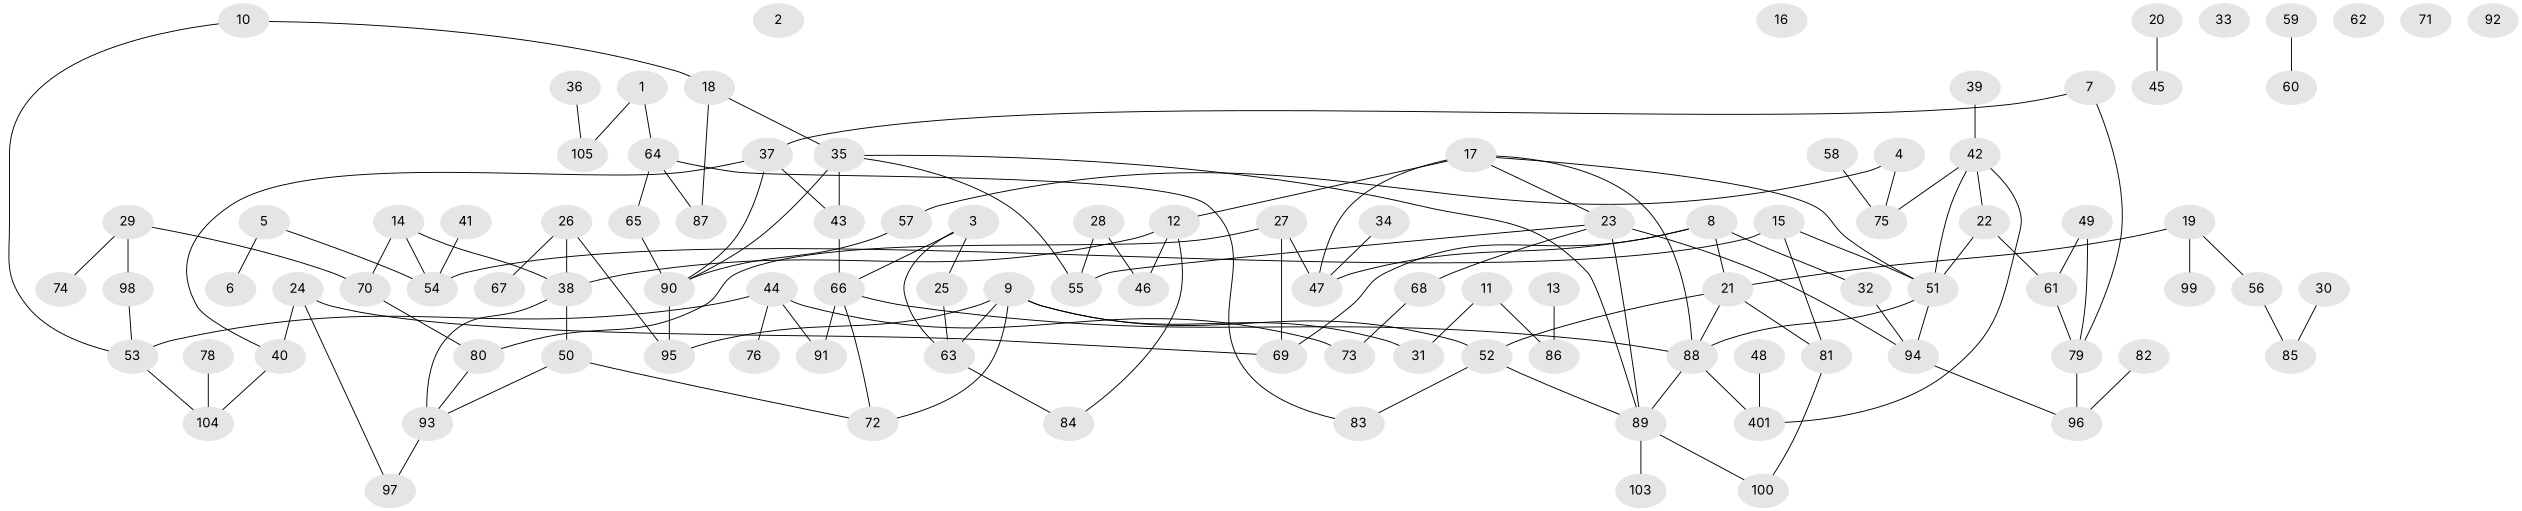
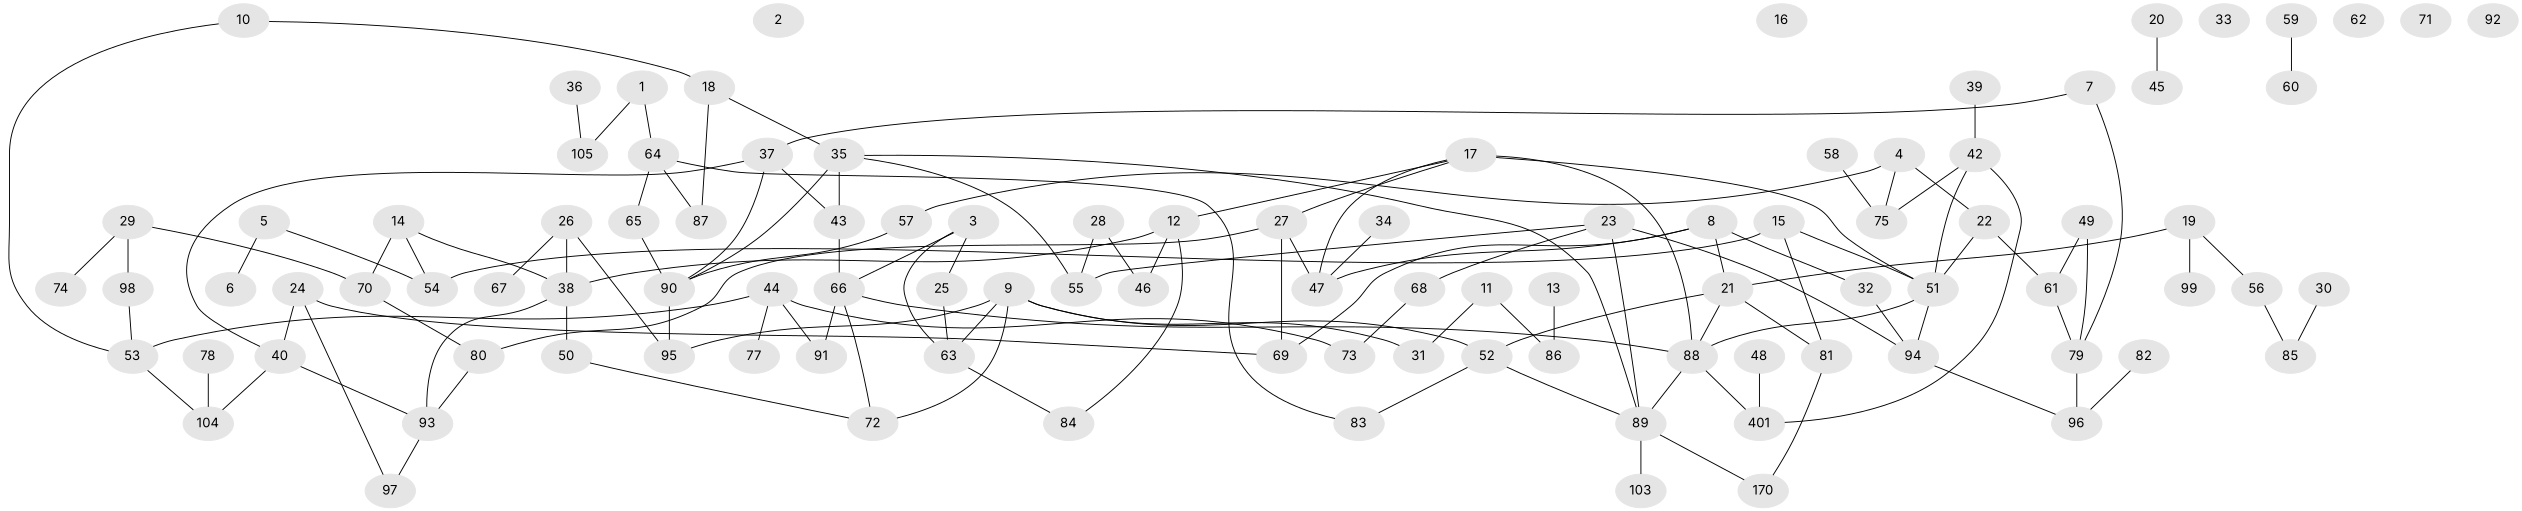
(1980, 188) -> (1942, 189)
(1540, 189) -> (1342, 197)
(466, 222) -> none
(754, 357) -> (754, 357)
(497, 390) -> (354, 390)
(1763, 491) -> (1763, 491)
